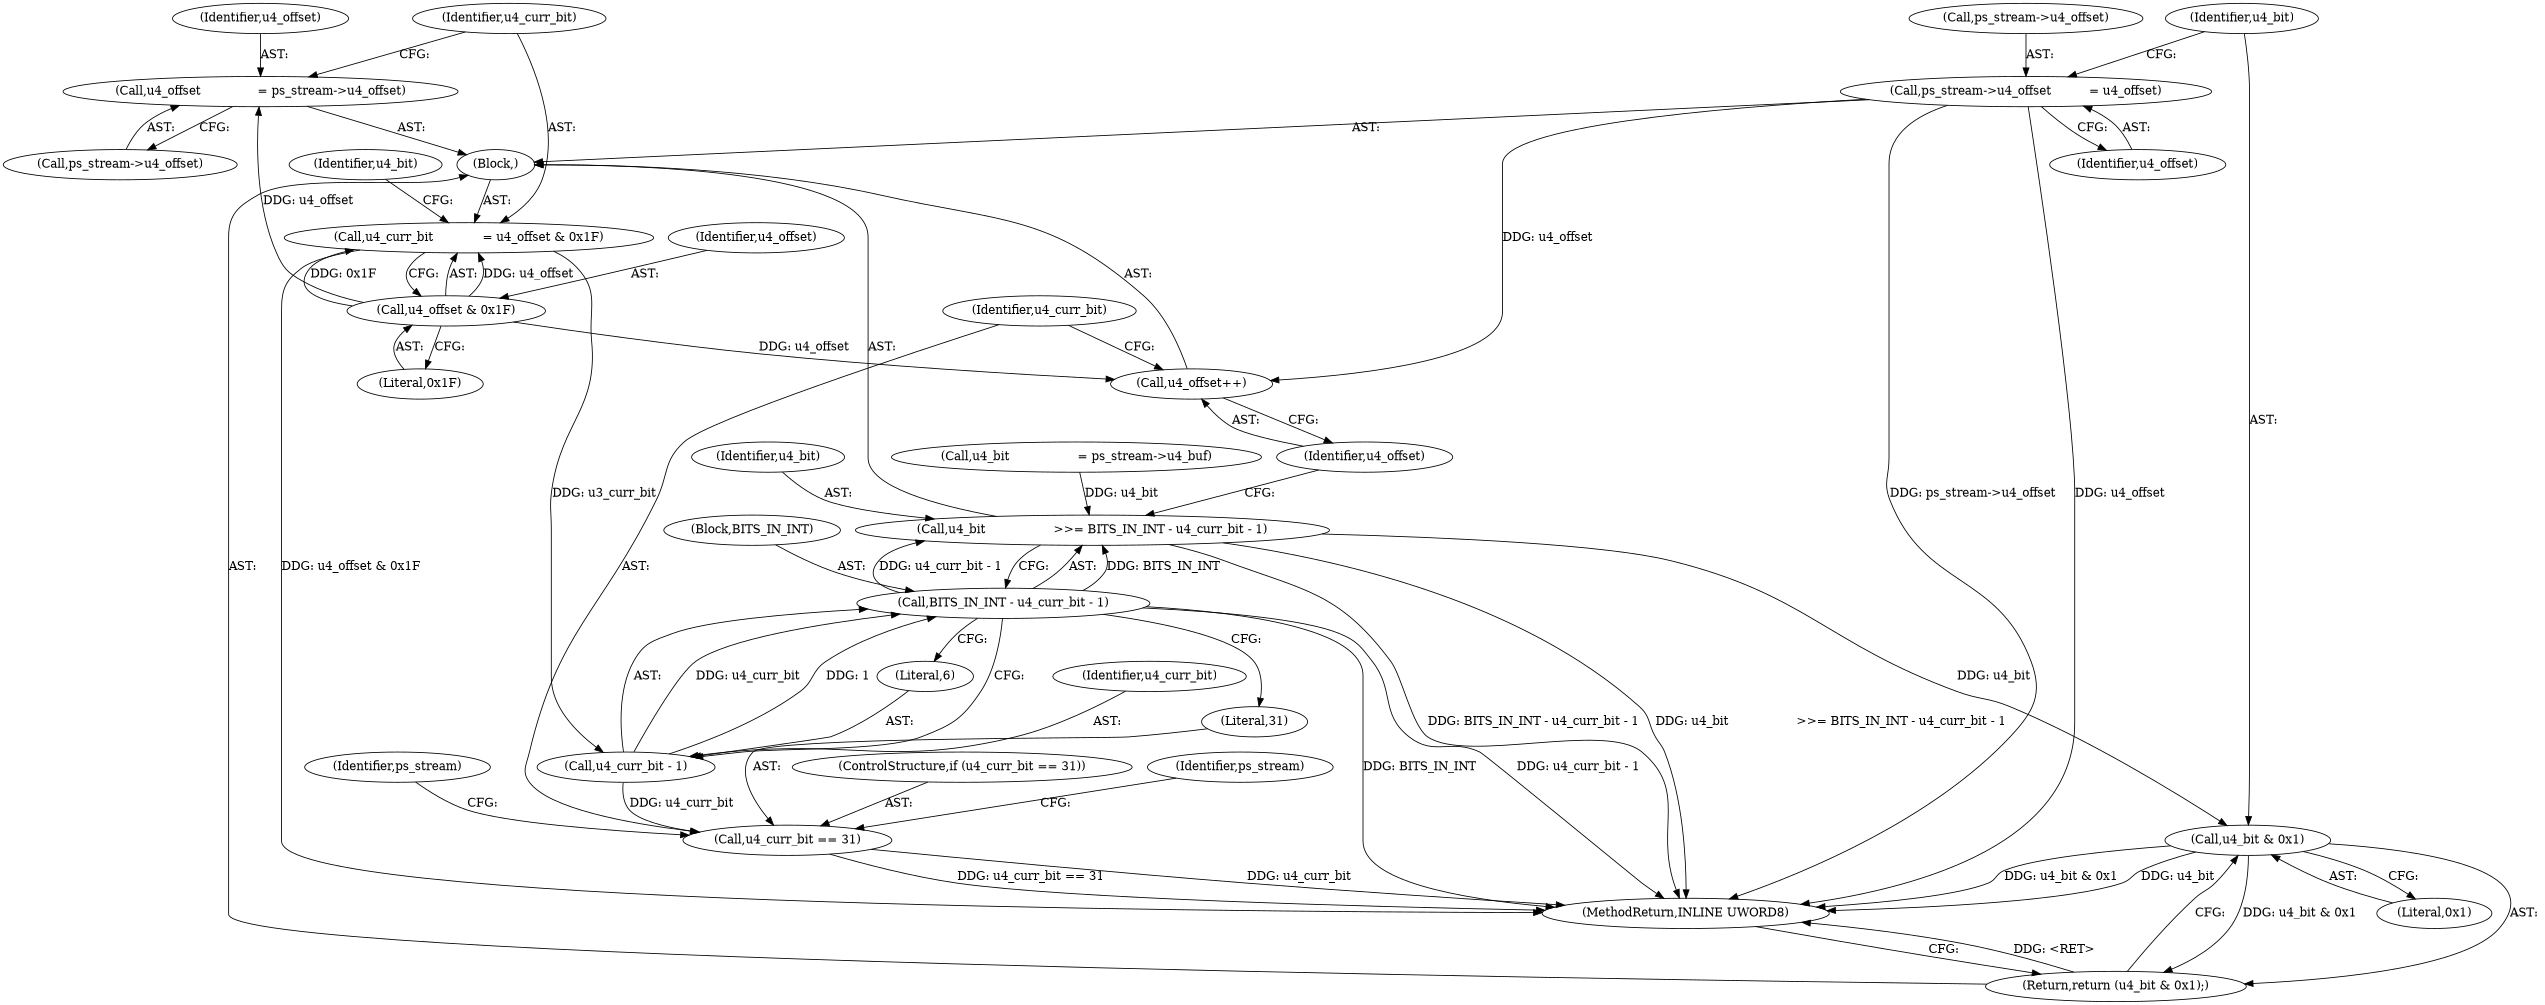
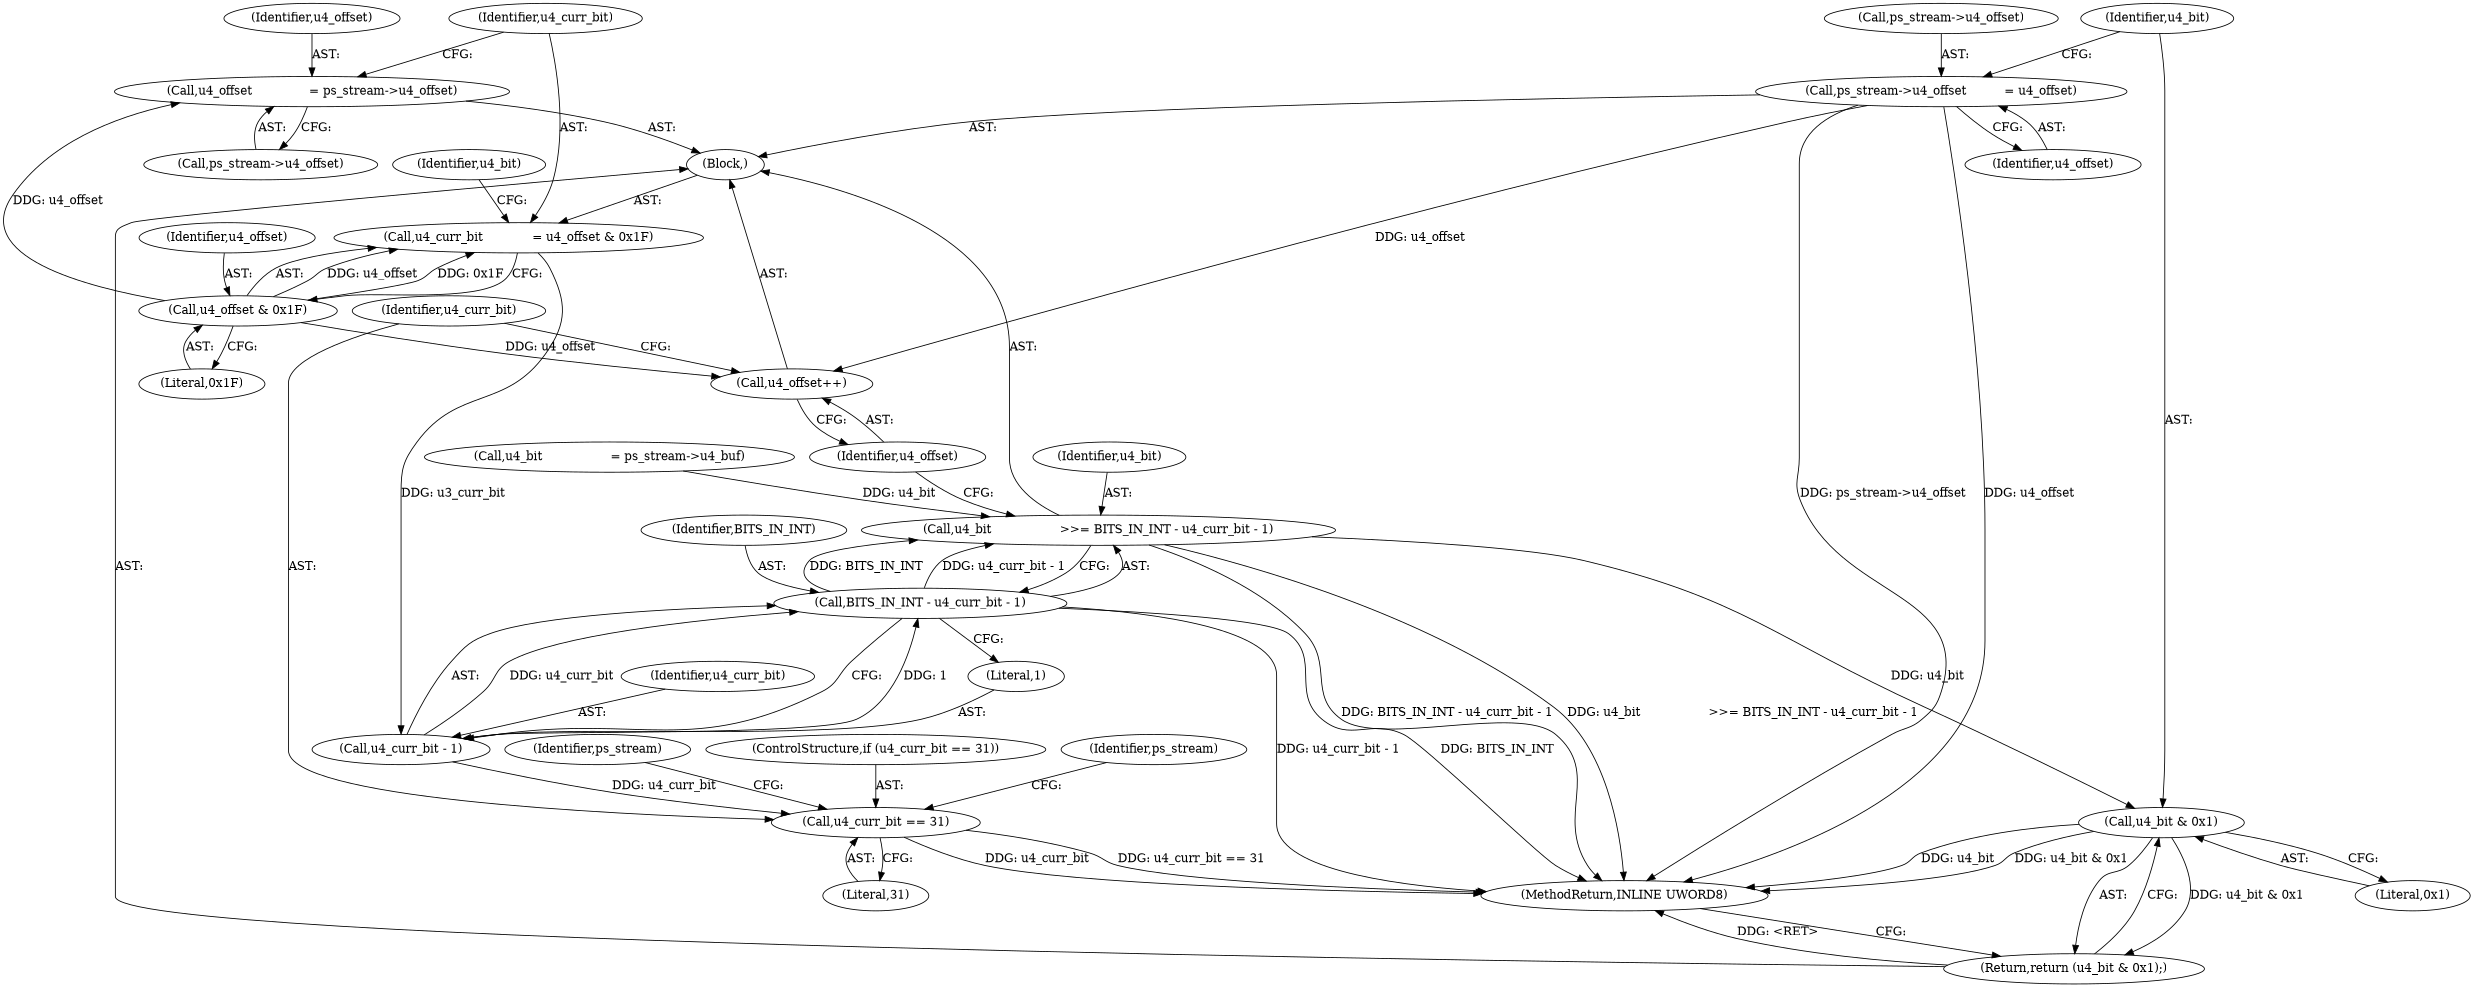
(752, 530) -> (744, 530)
(1200, 634) -> (883, 855)
(925, 676) -> (1016, 676)
(584, 891) -> none
